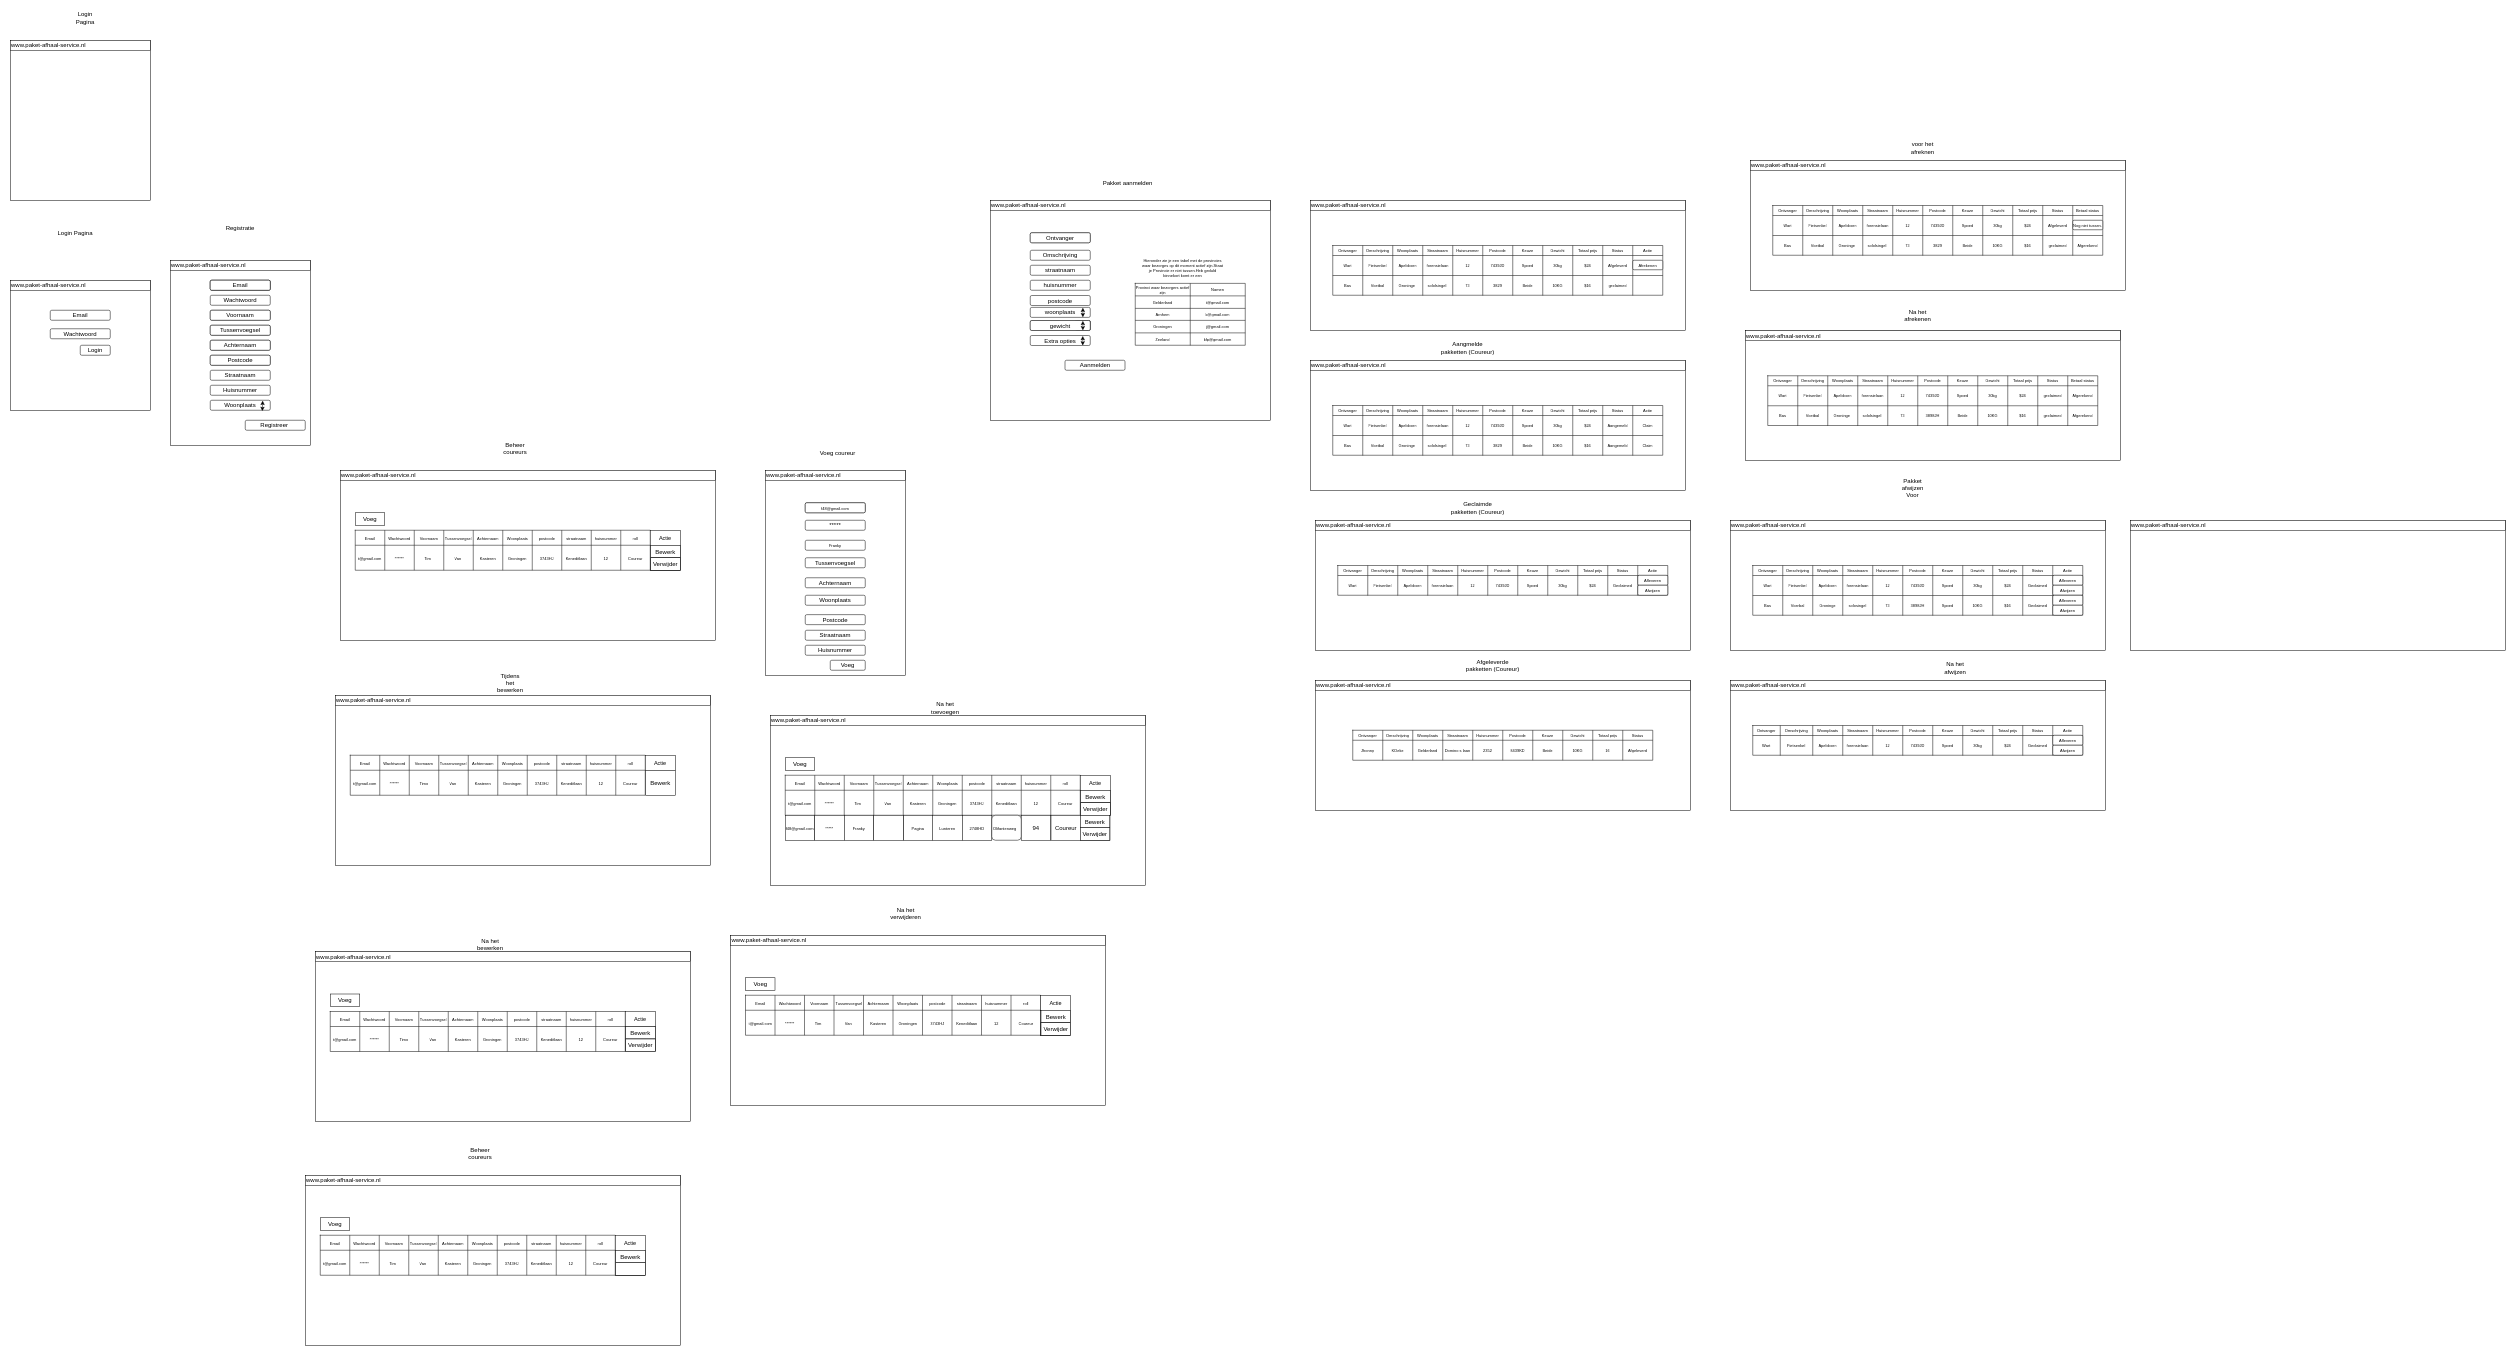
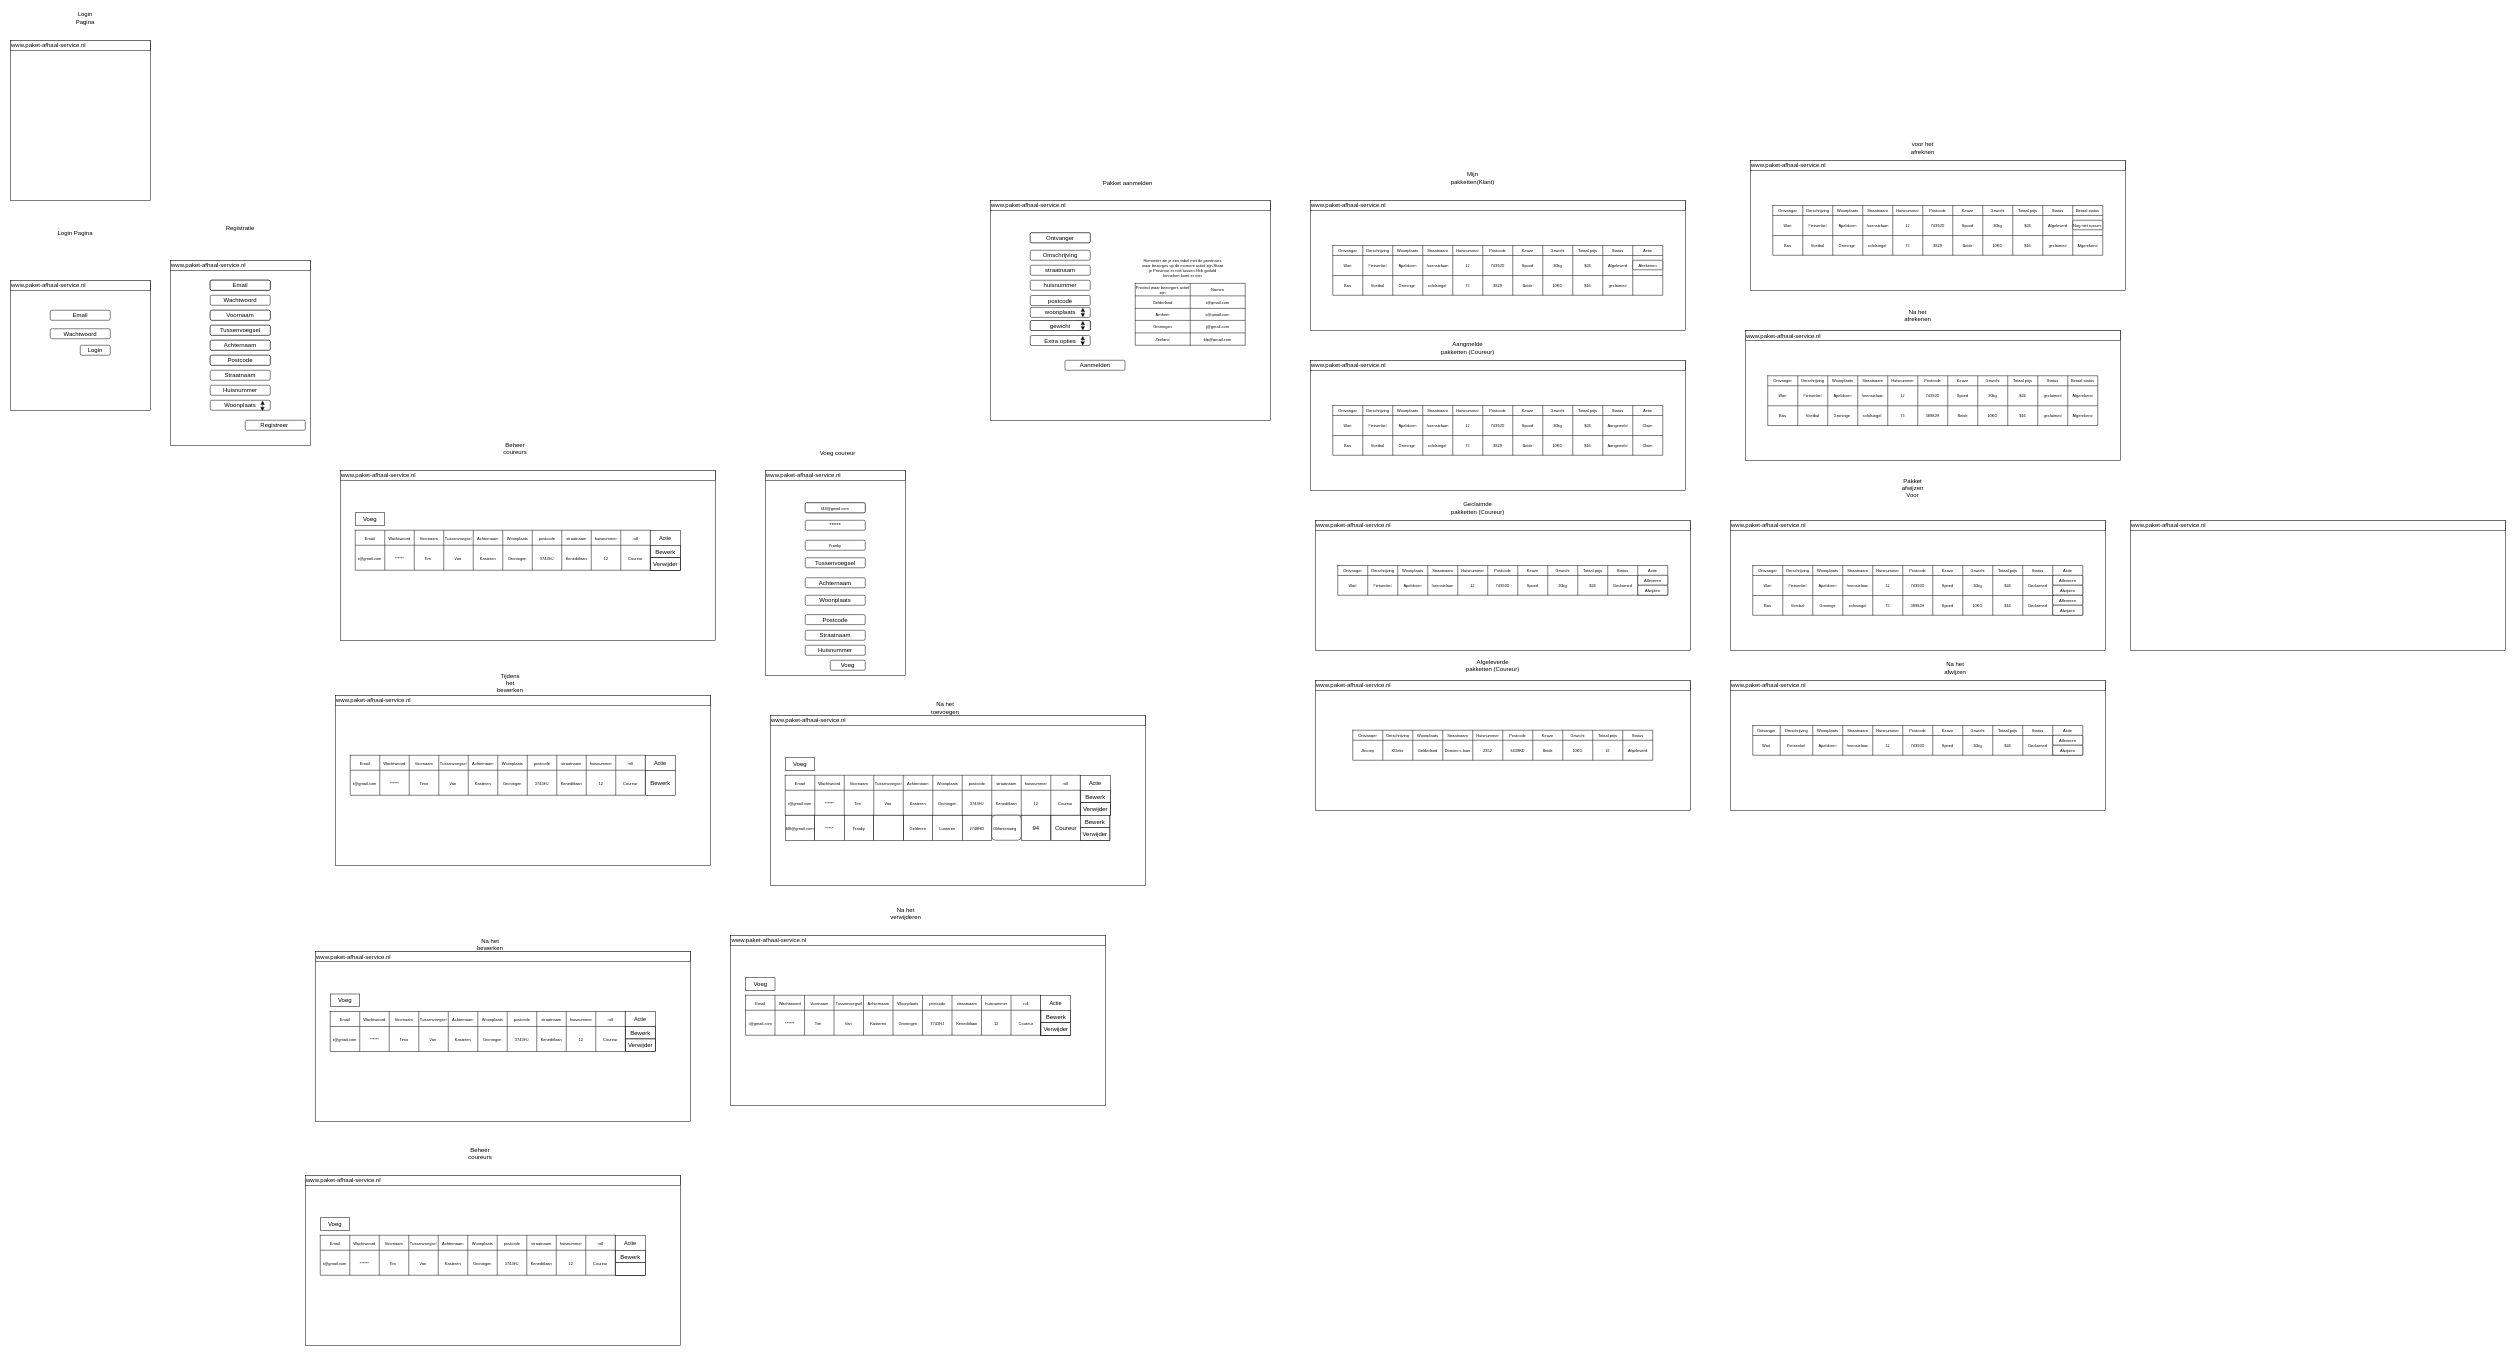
none -> (1473, 178)
(918, 828) -> (918, 828)
